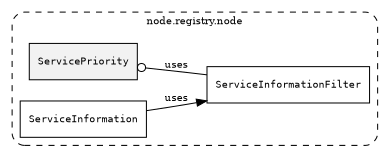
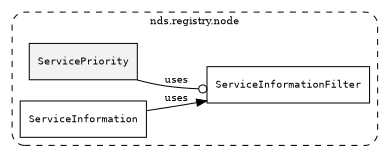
(195, 22) -> (195, 22)
(176, 71) -> (167, 86)
